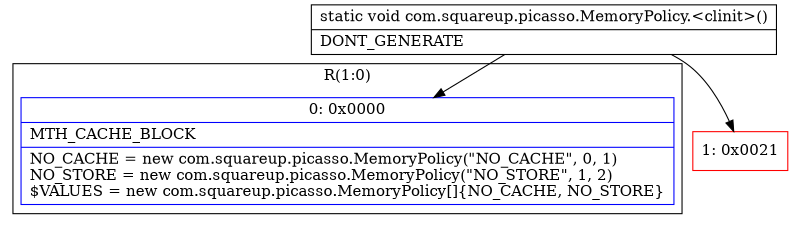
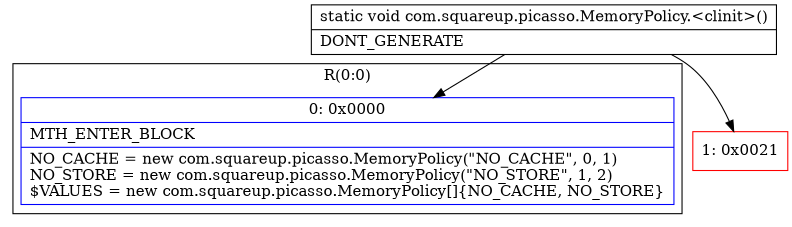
(347, 76) -> (347, 76)
(113, 134) -> (113, 134)
